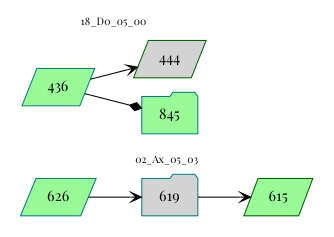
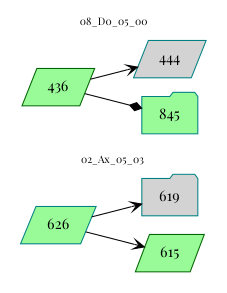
(114, 22) -> (114, 22)
(170, 59) -> (170, 59)
(58, 87) -> (58, 87)
(219, 197) -> (110, 238)
